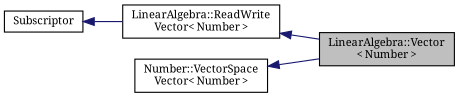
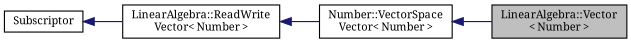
(305, 37) -> (305, 22)
